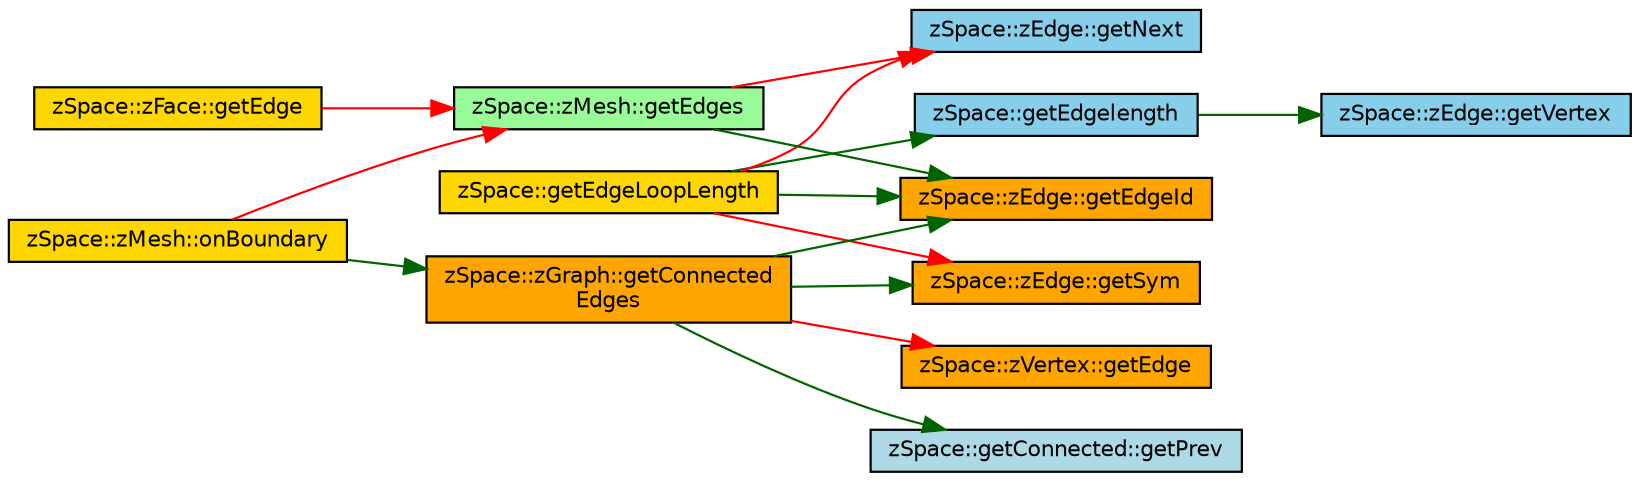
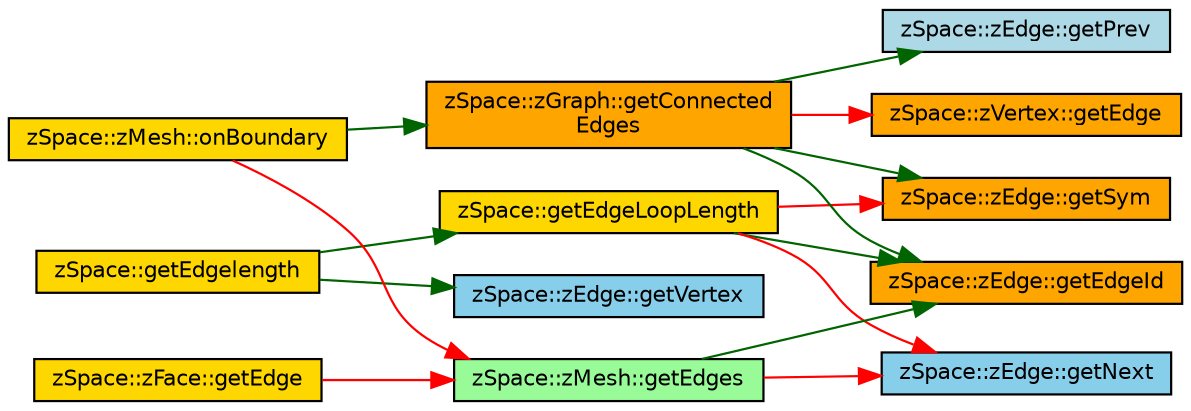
(1056, 115) -> (178, 272)
(822, 155) -> (380, 244)
(1056, 451) -> (1026, 31)
